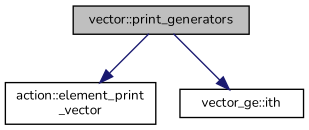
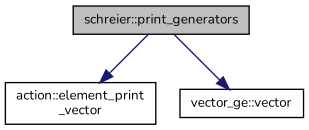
(161, 20) -> (161, 20)
(242, 103) -> (242, 103)
